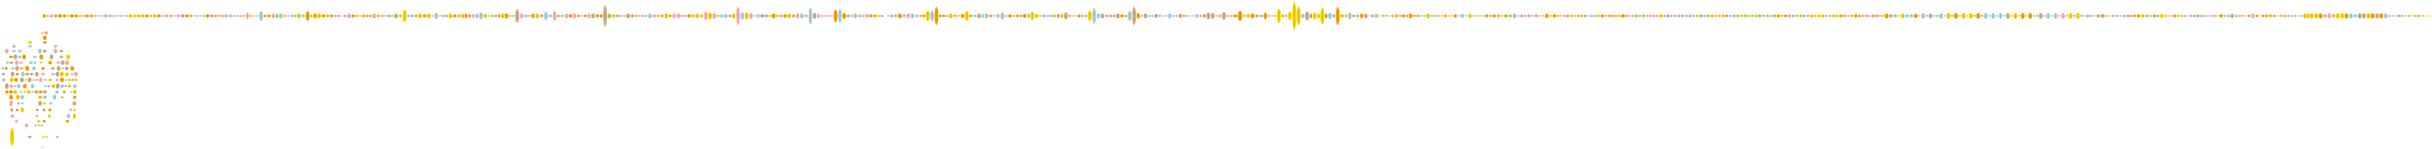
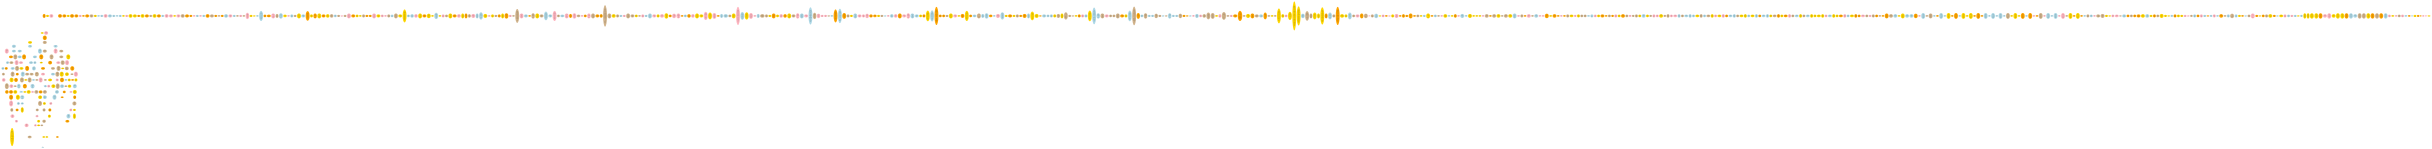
(56, 16) -> none
none -> (885, 16)
